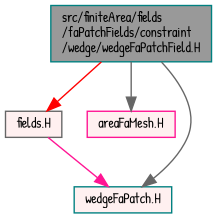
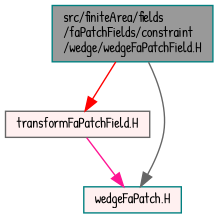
(34, 124) -> (78, 124)
(131, 124) -> none
